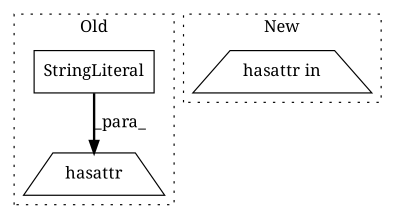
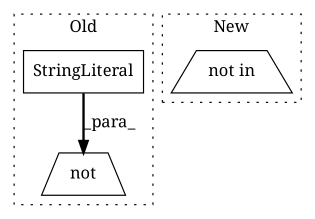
(282, 72) -> (232, 72)
(94, 174) -> (84, 174)
